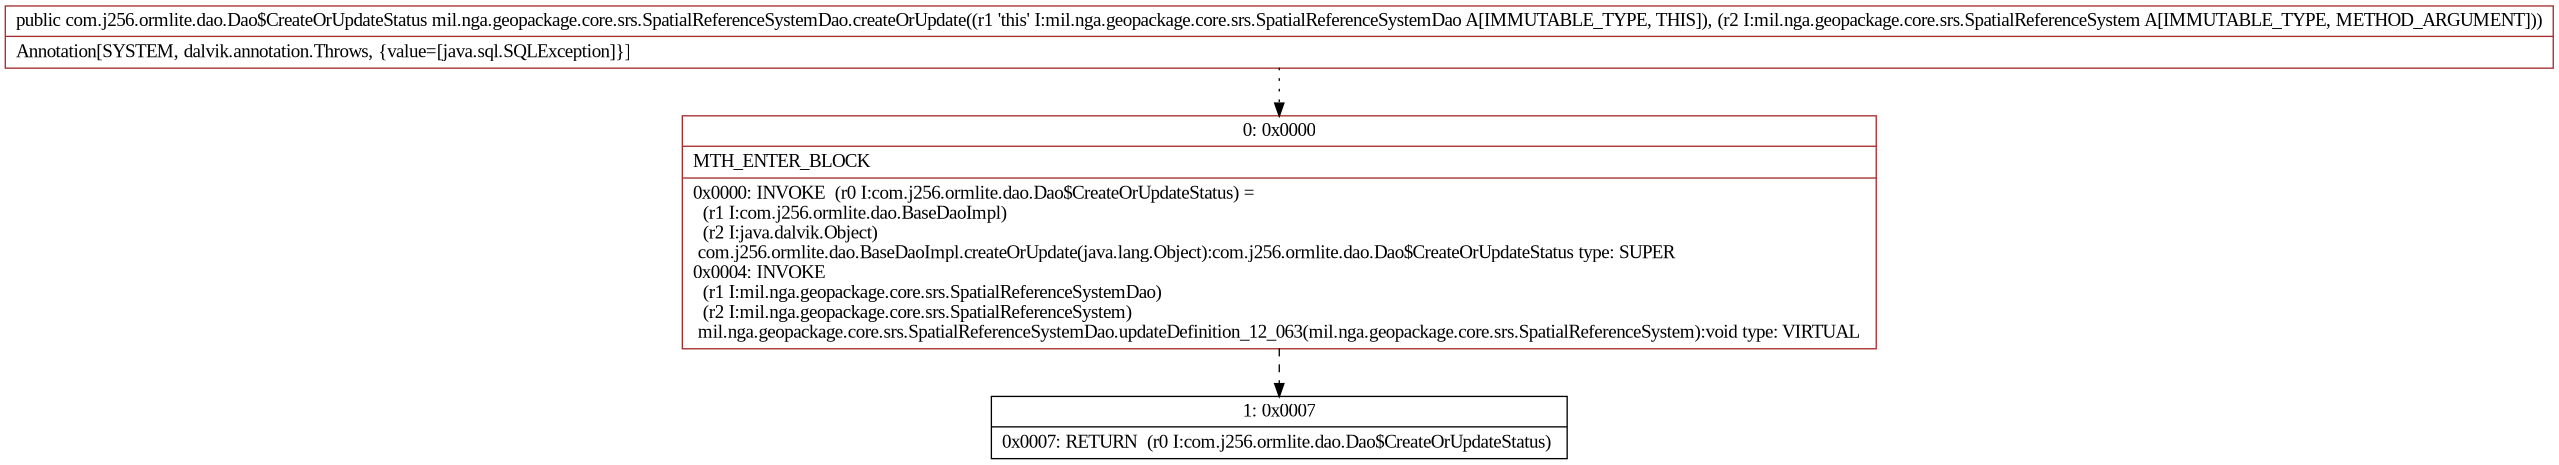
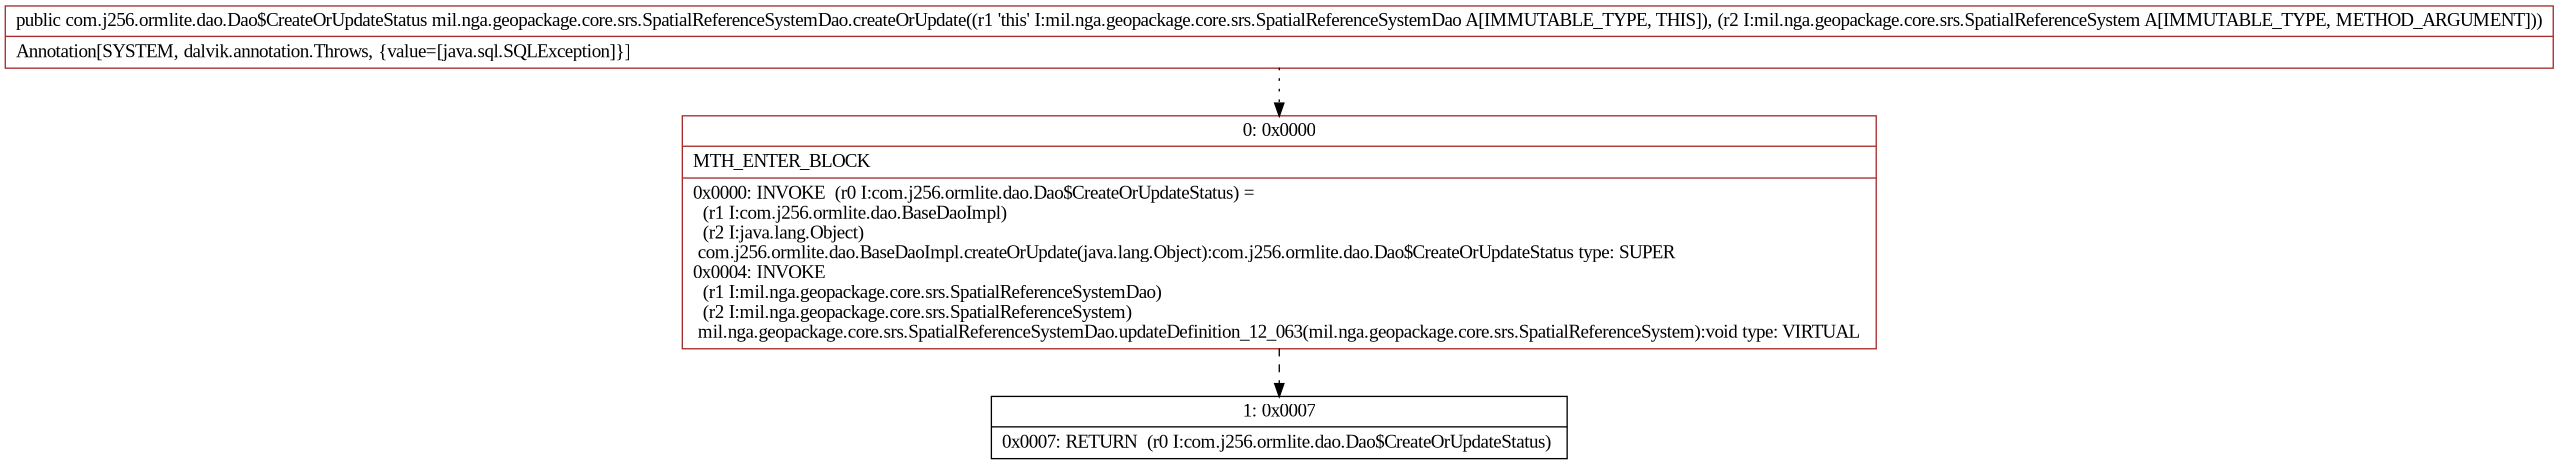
(786, 233) -> (779, 233)
